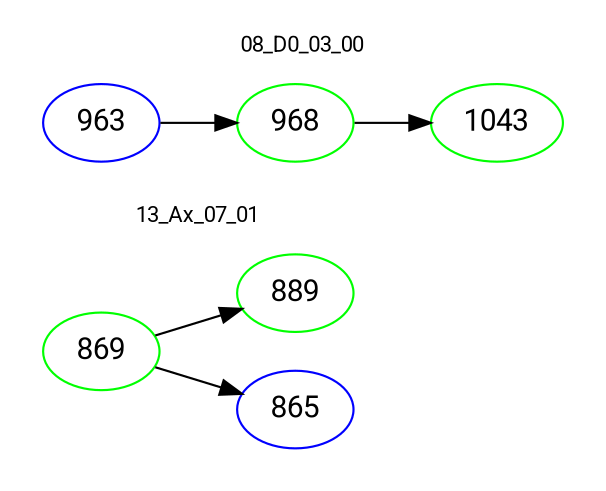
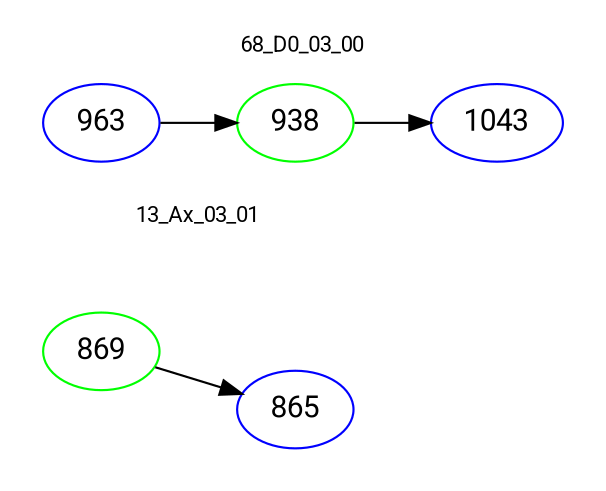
(303, 46) -> (303, 46)
(295, 123) -> (295, 123)
(497, 123) -> (497, 123)
(198, 217) -> (198, 217)
(295, 293) -> none
